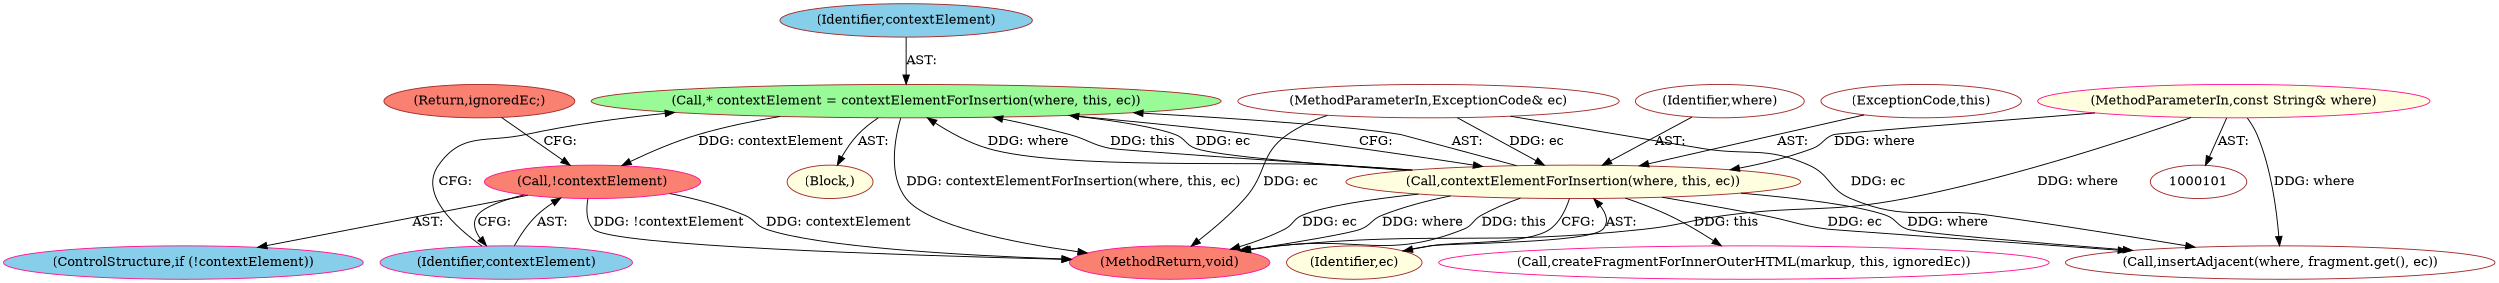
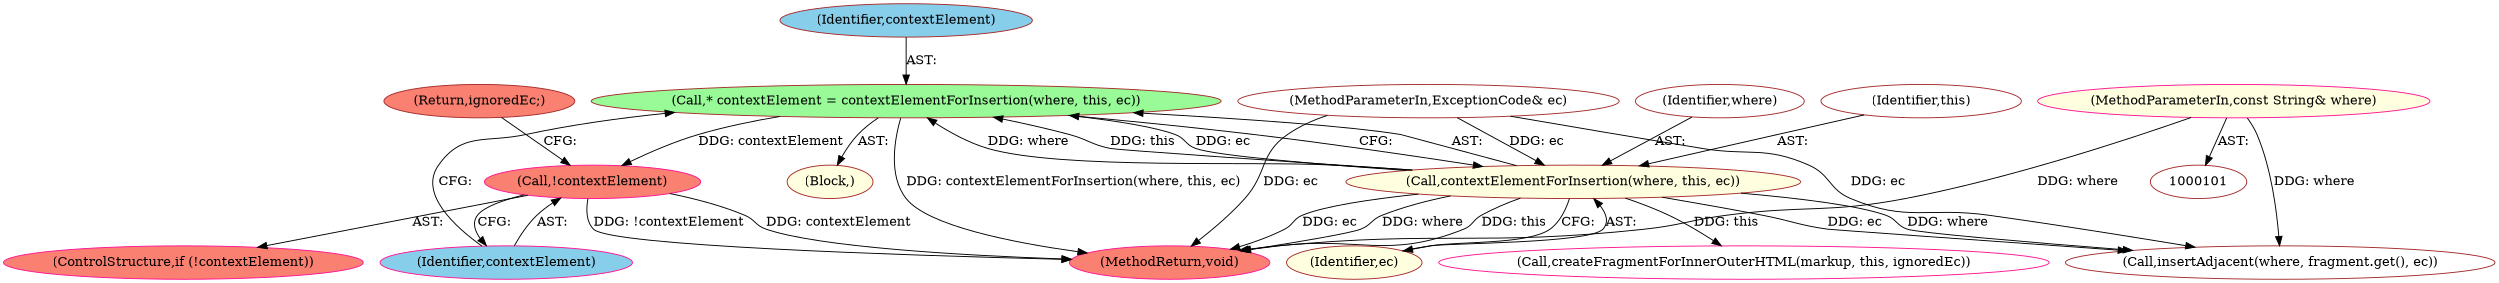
(1921, 101) -> (1921, 101)
(1914, 127) -> none
(183, 263) -> (183, 263)
